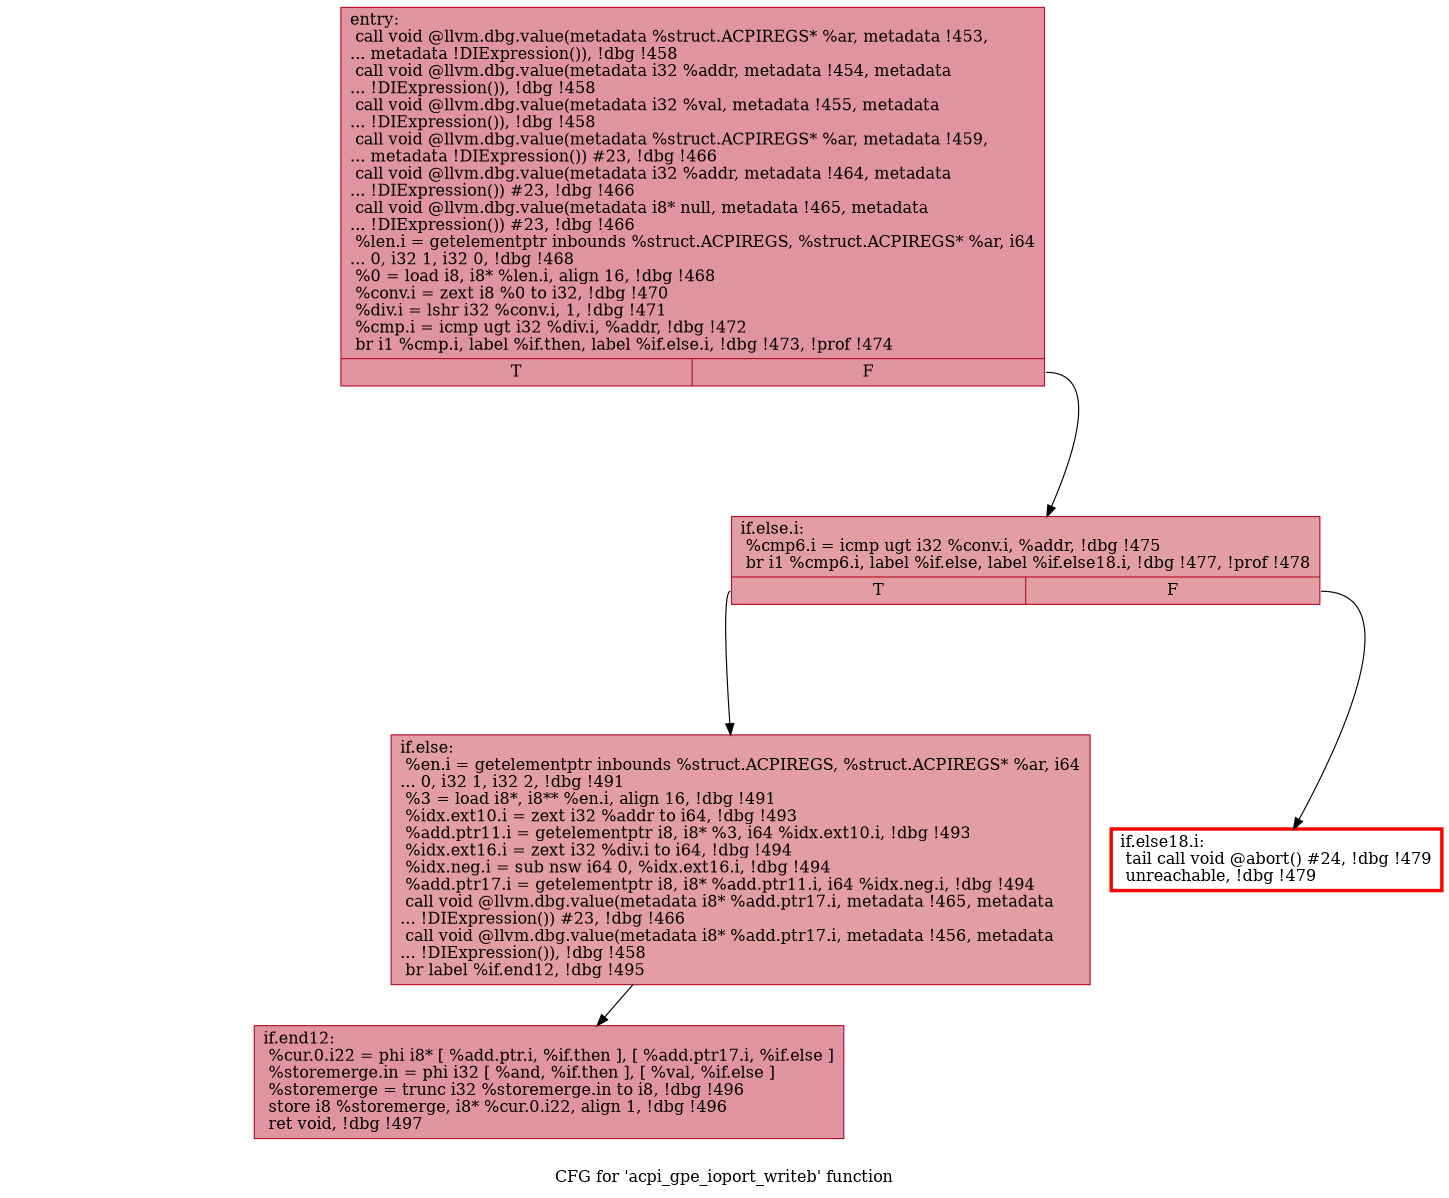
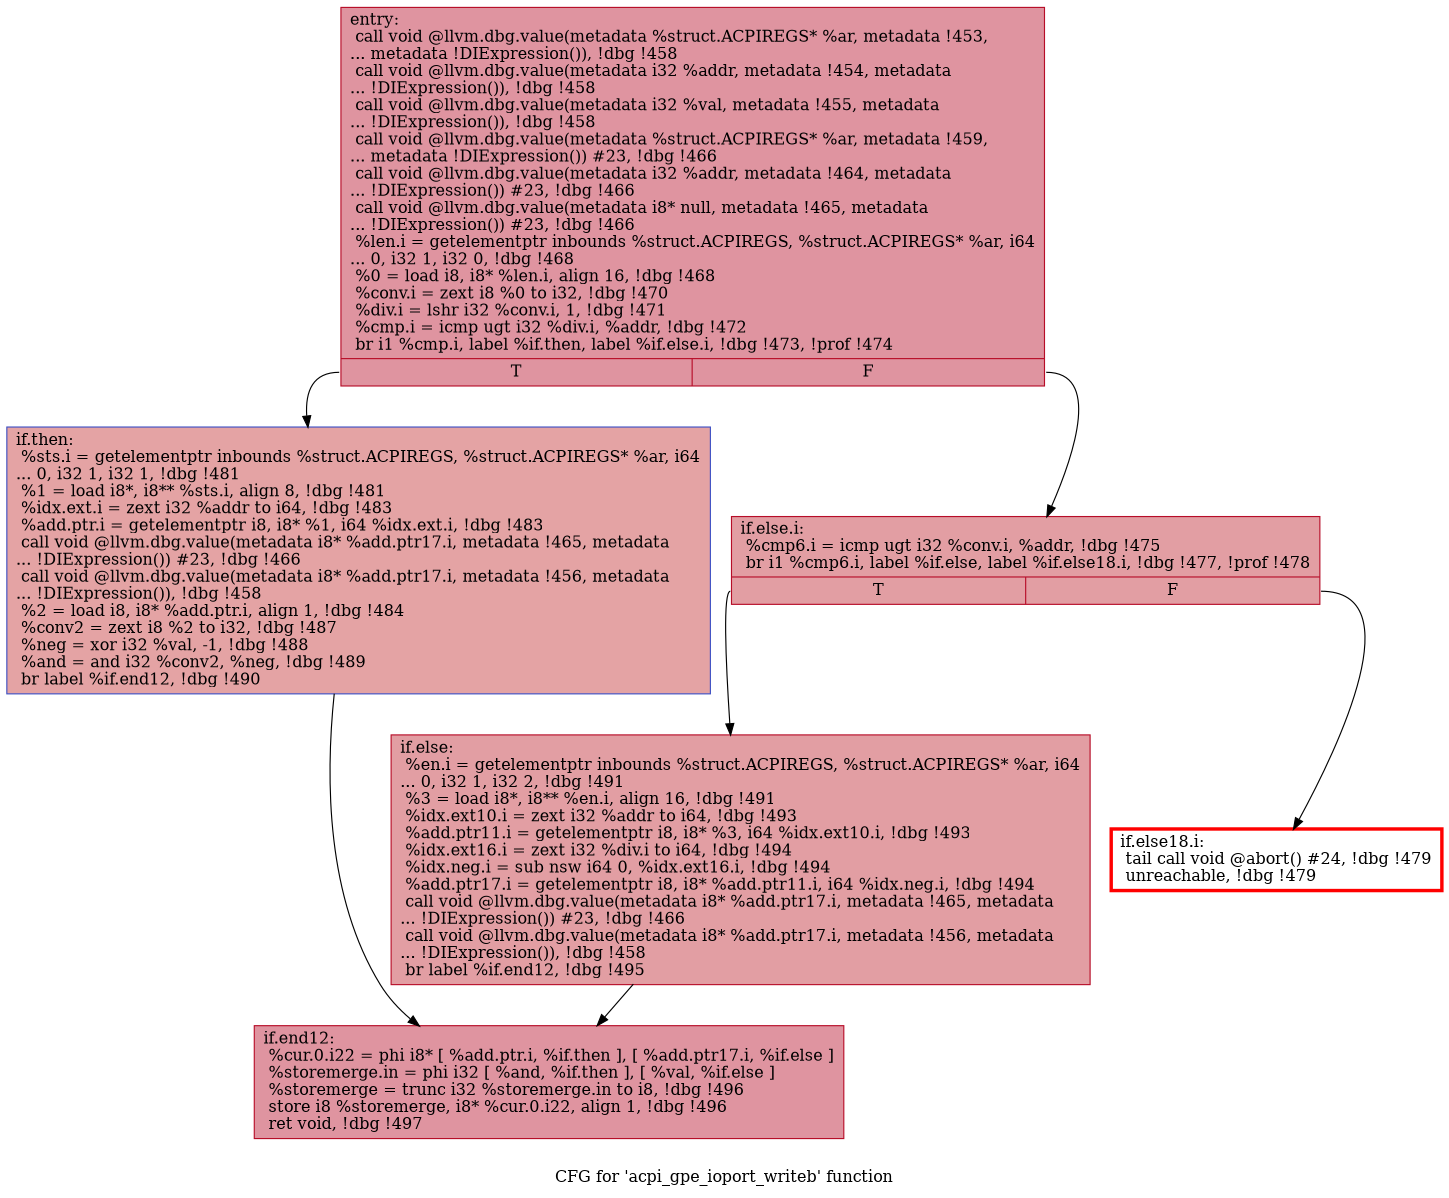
none -> (359, 560)
